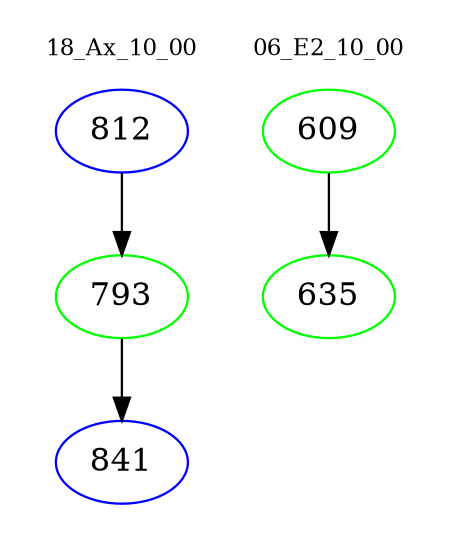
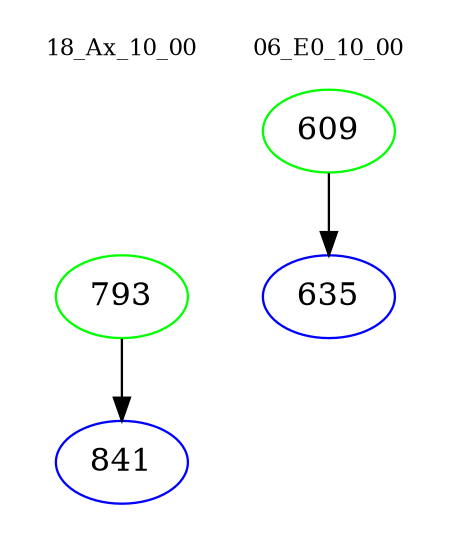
(329, 49) -> (329, 49)
(122, 131) -> none
(329, 297) -> (329, 297)
